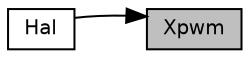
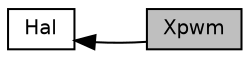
(100, 16) -> (121, 43)
